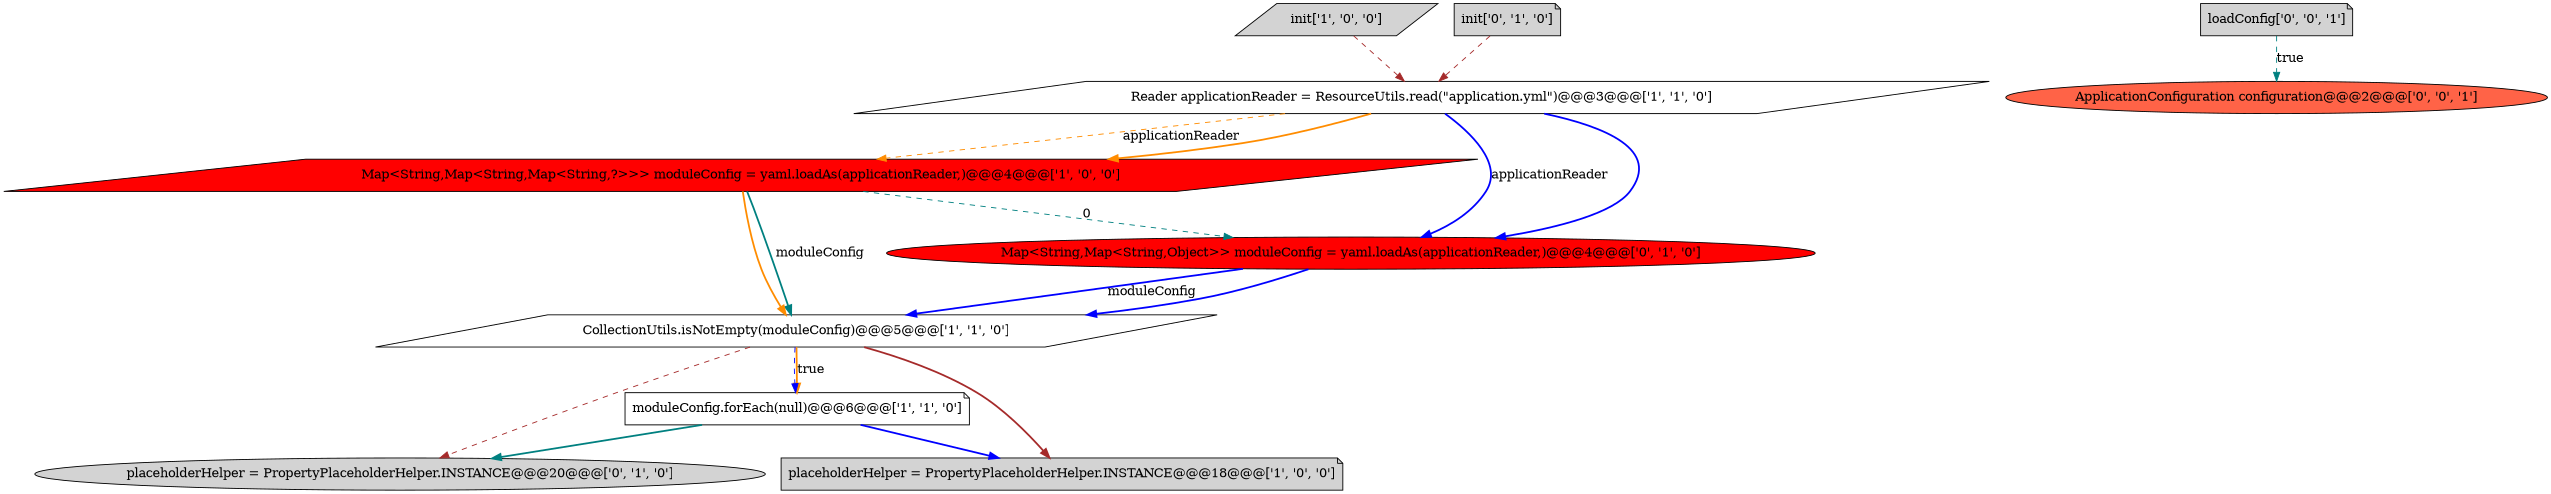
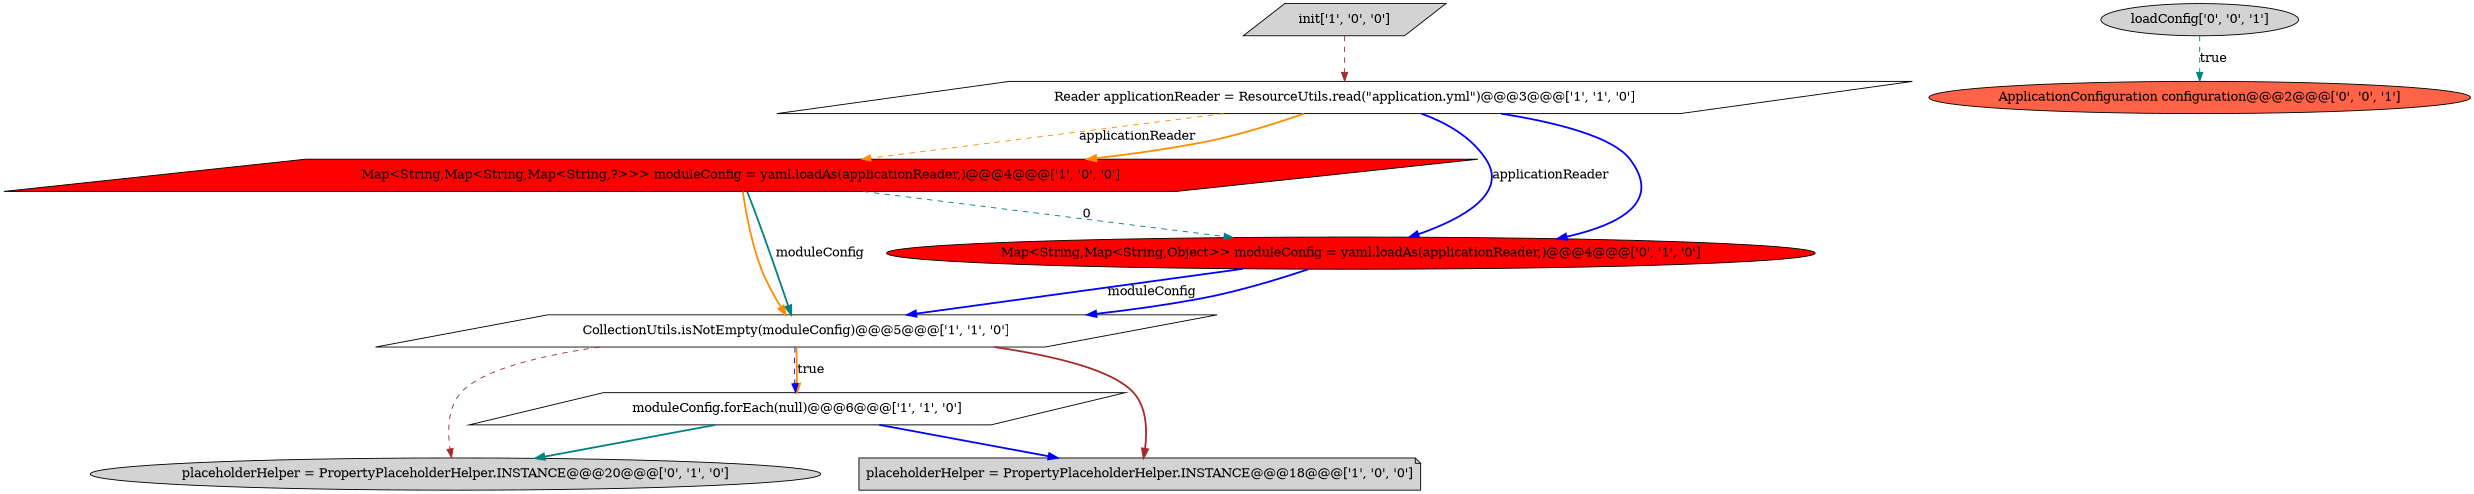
(1507, 20) -> none
(2277, 20) -> (2200, 20)
(797, 409) -> (797, 409)
